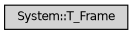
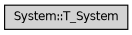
(66, 17) -> (66, 17)
